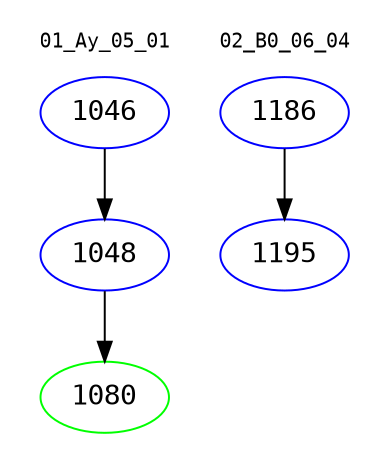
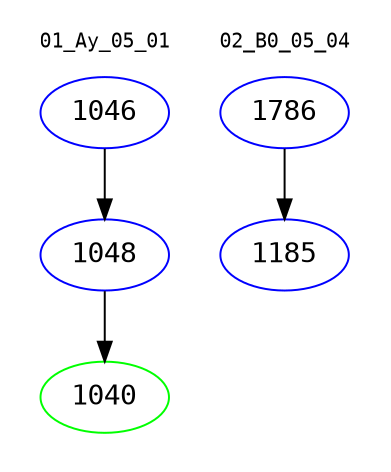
(286, 42) -> (286, 42)
(285, 113) -> (285, 113)
(285, 255) -> (285, 255)
(105, 397) -> (105, 397)
